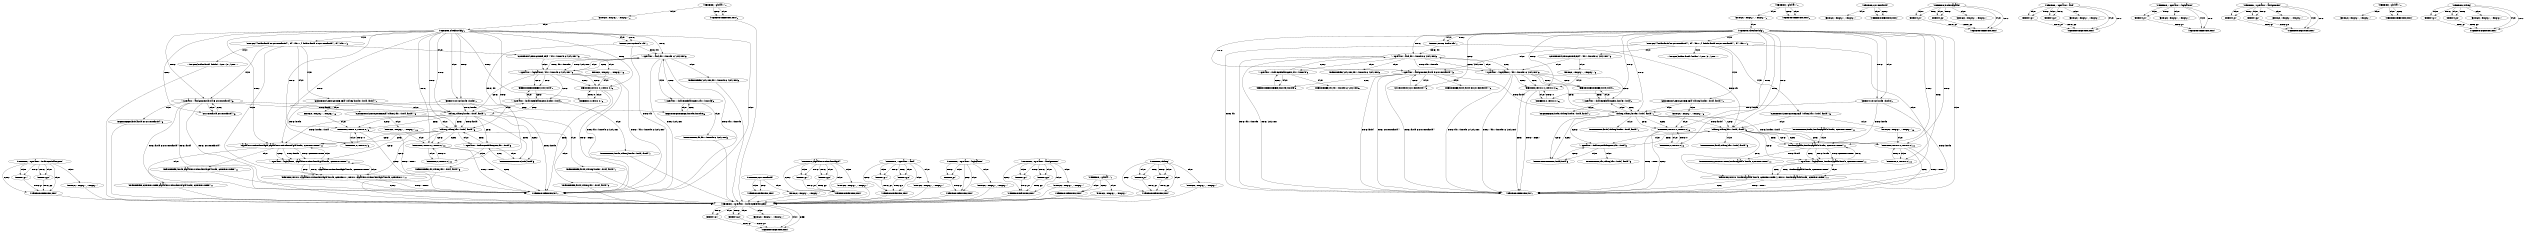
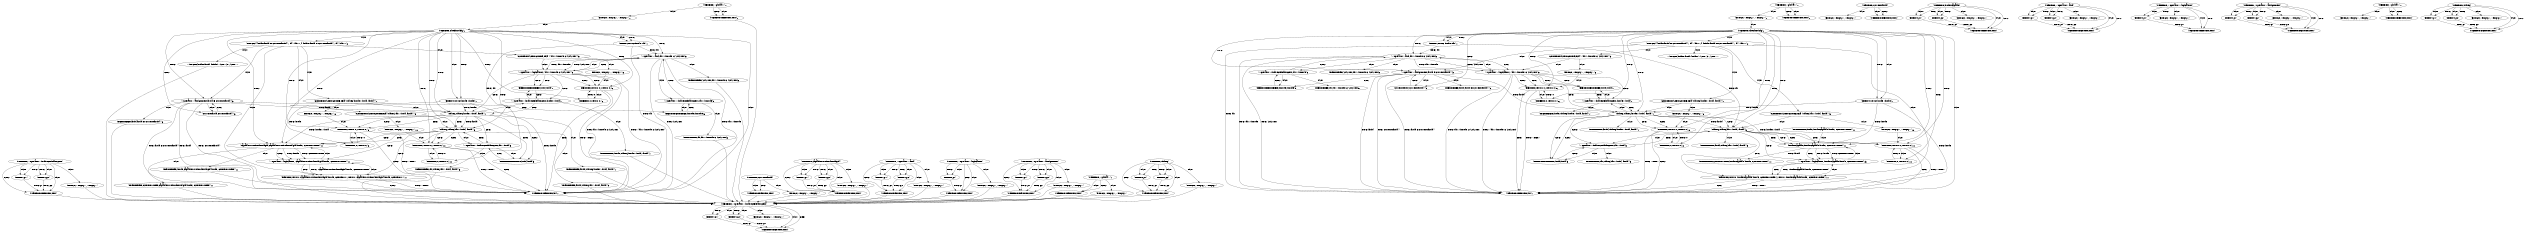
(1859, 154) -> (1858, 154)
(1865, 161) -> (1865, 161)
